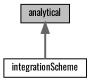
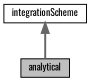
(45, 46) -> (45, 46)
